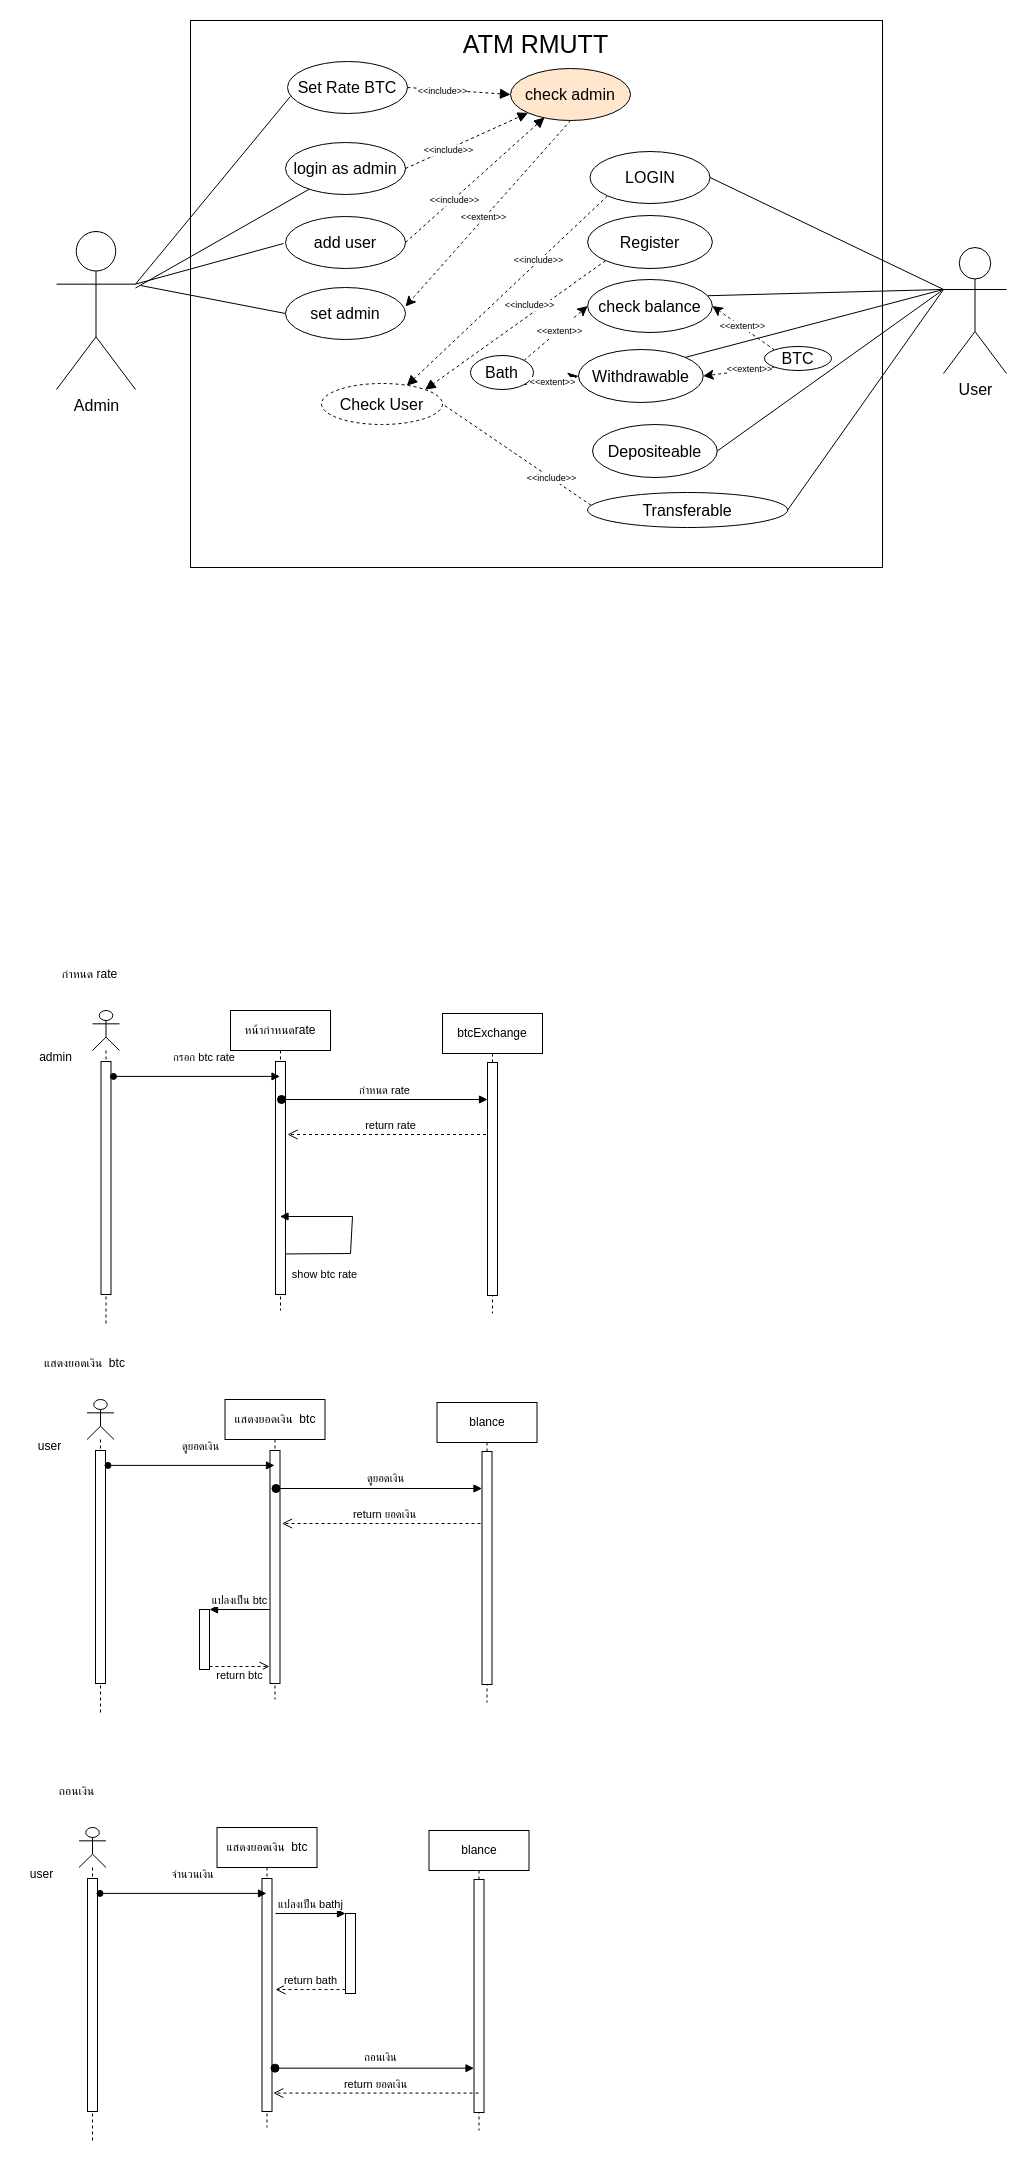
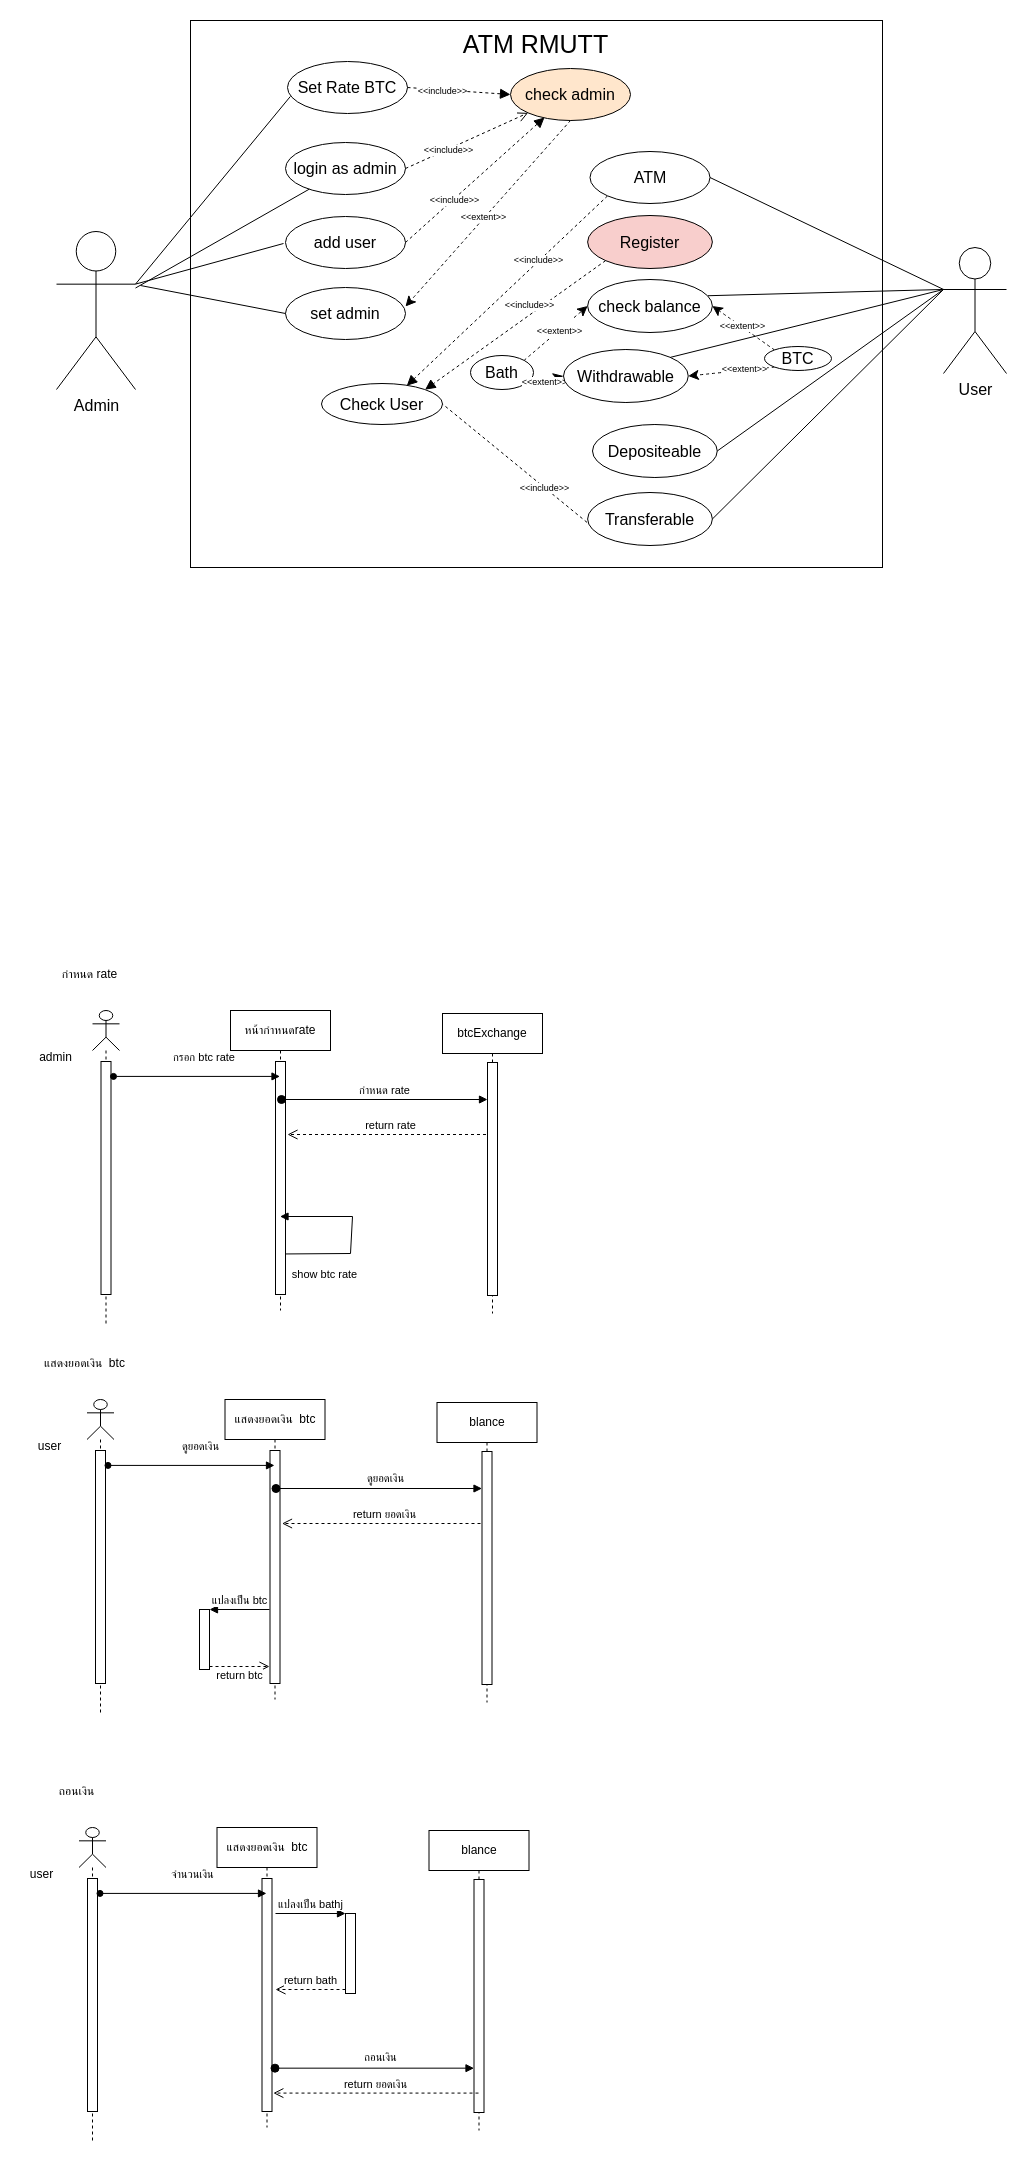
(517, 118) -> (521, 116)
(651, 178) -> (651, 178)
(650, 242) -> (650, 242)
(641, 376) -> (626, 376)
(382, 404) -> (382, 404)
(688, 510) -> (650, 519)
